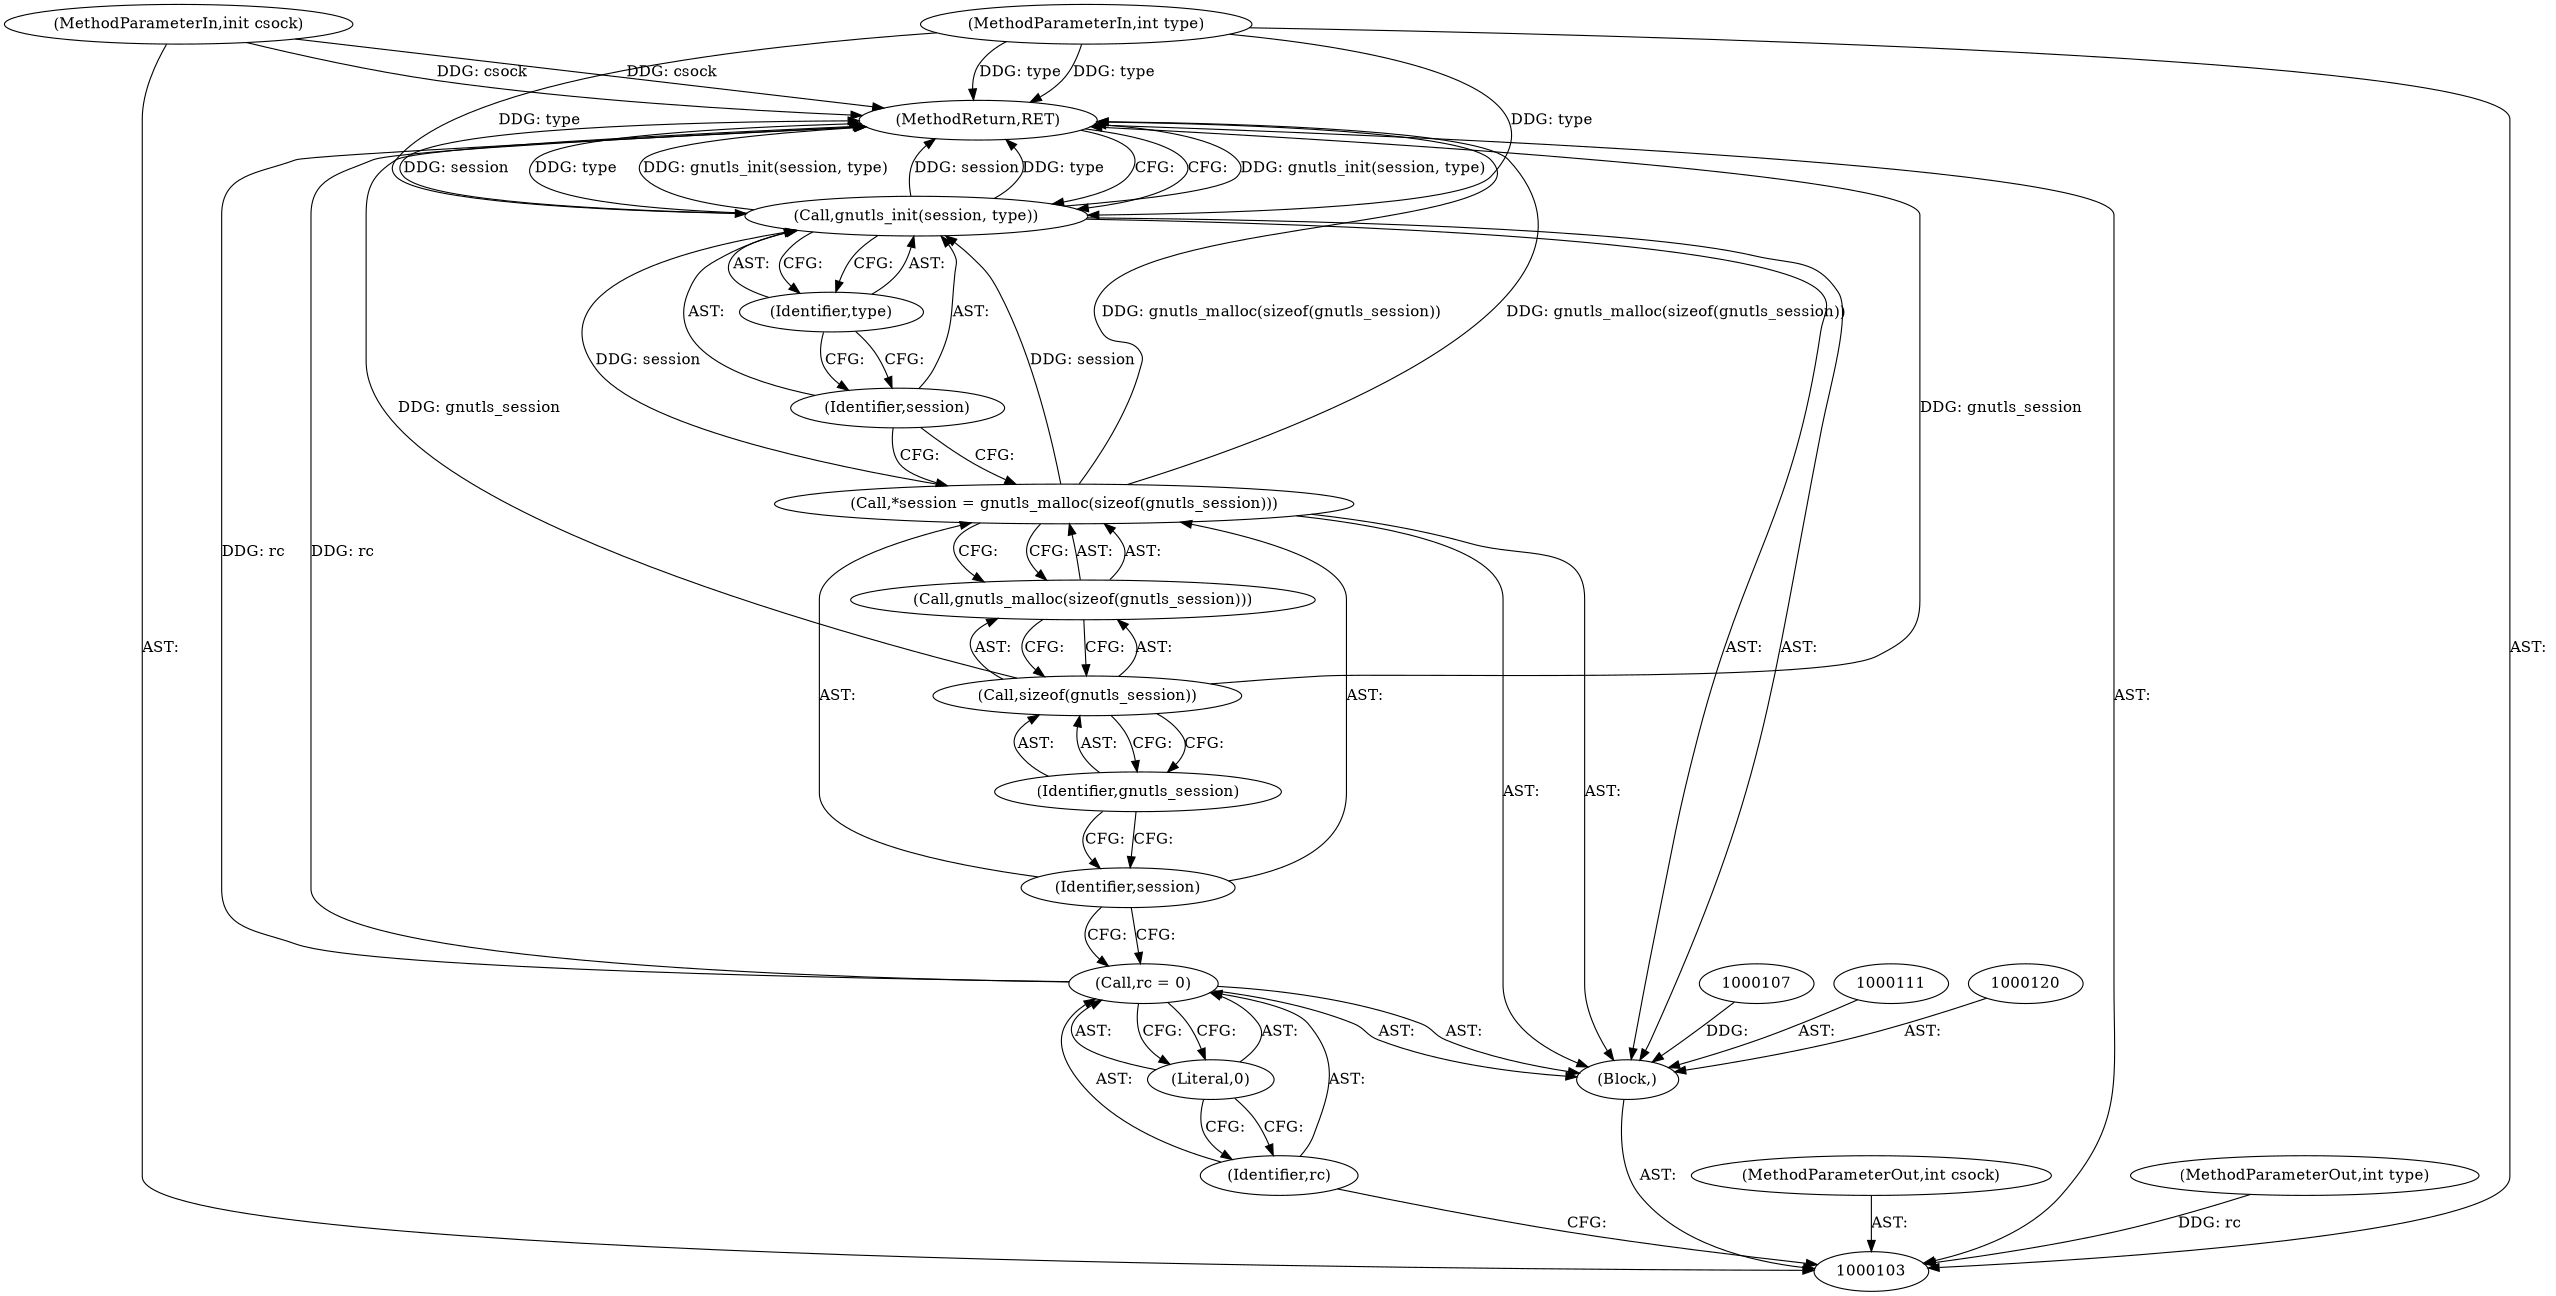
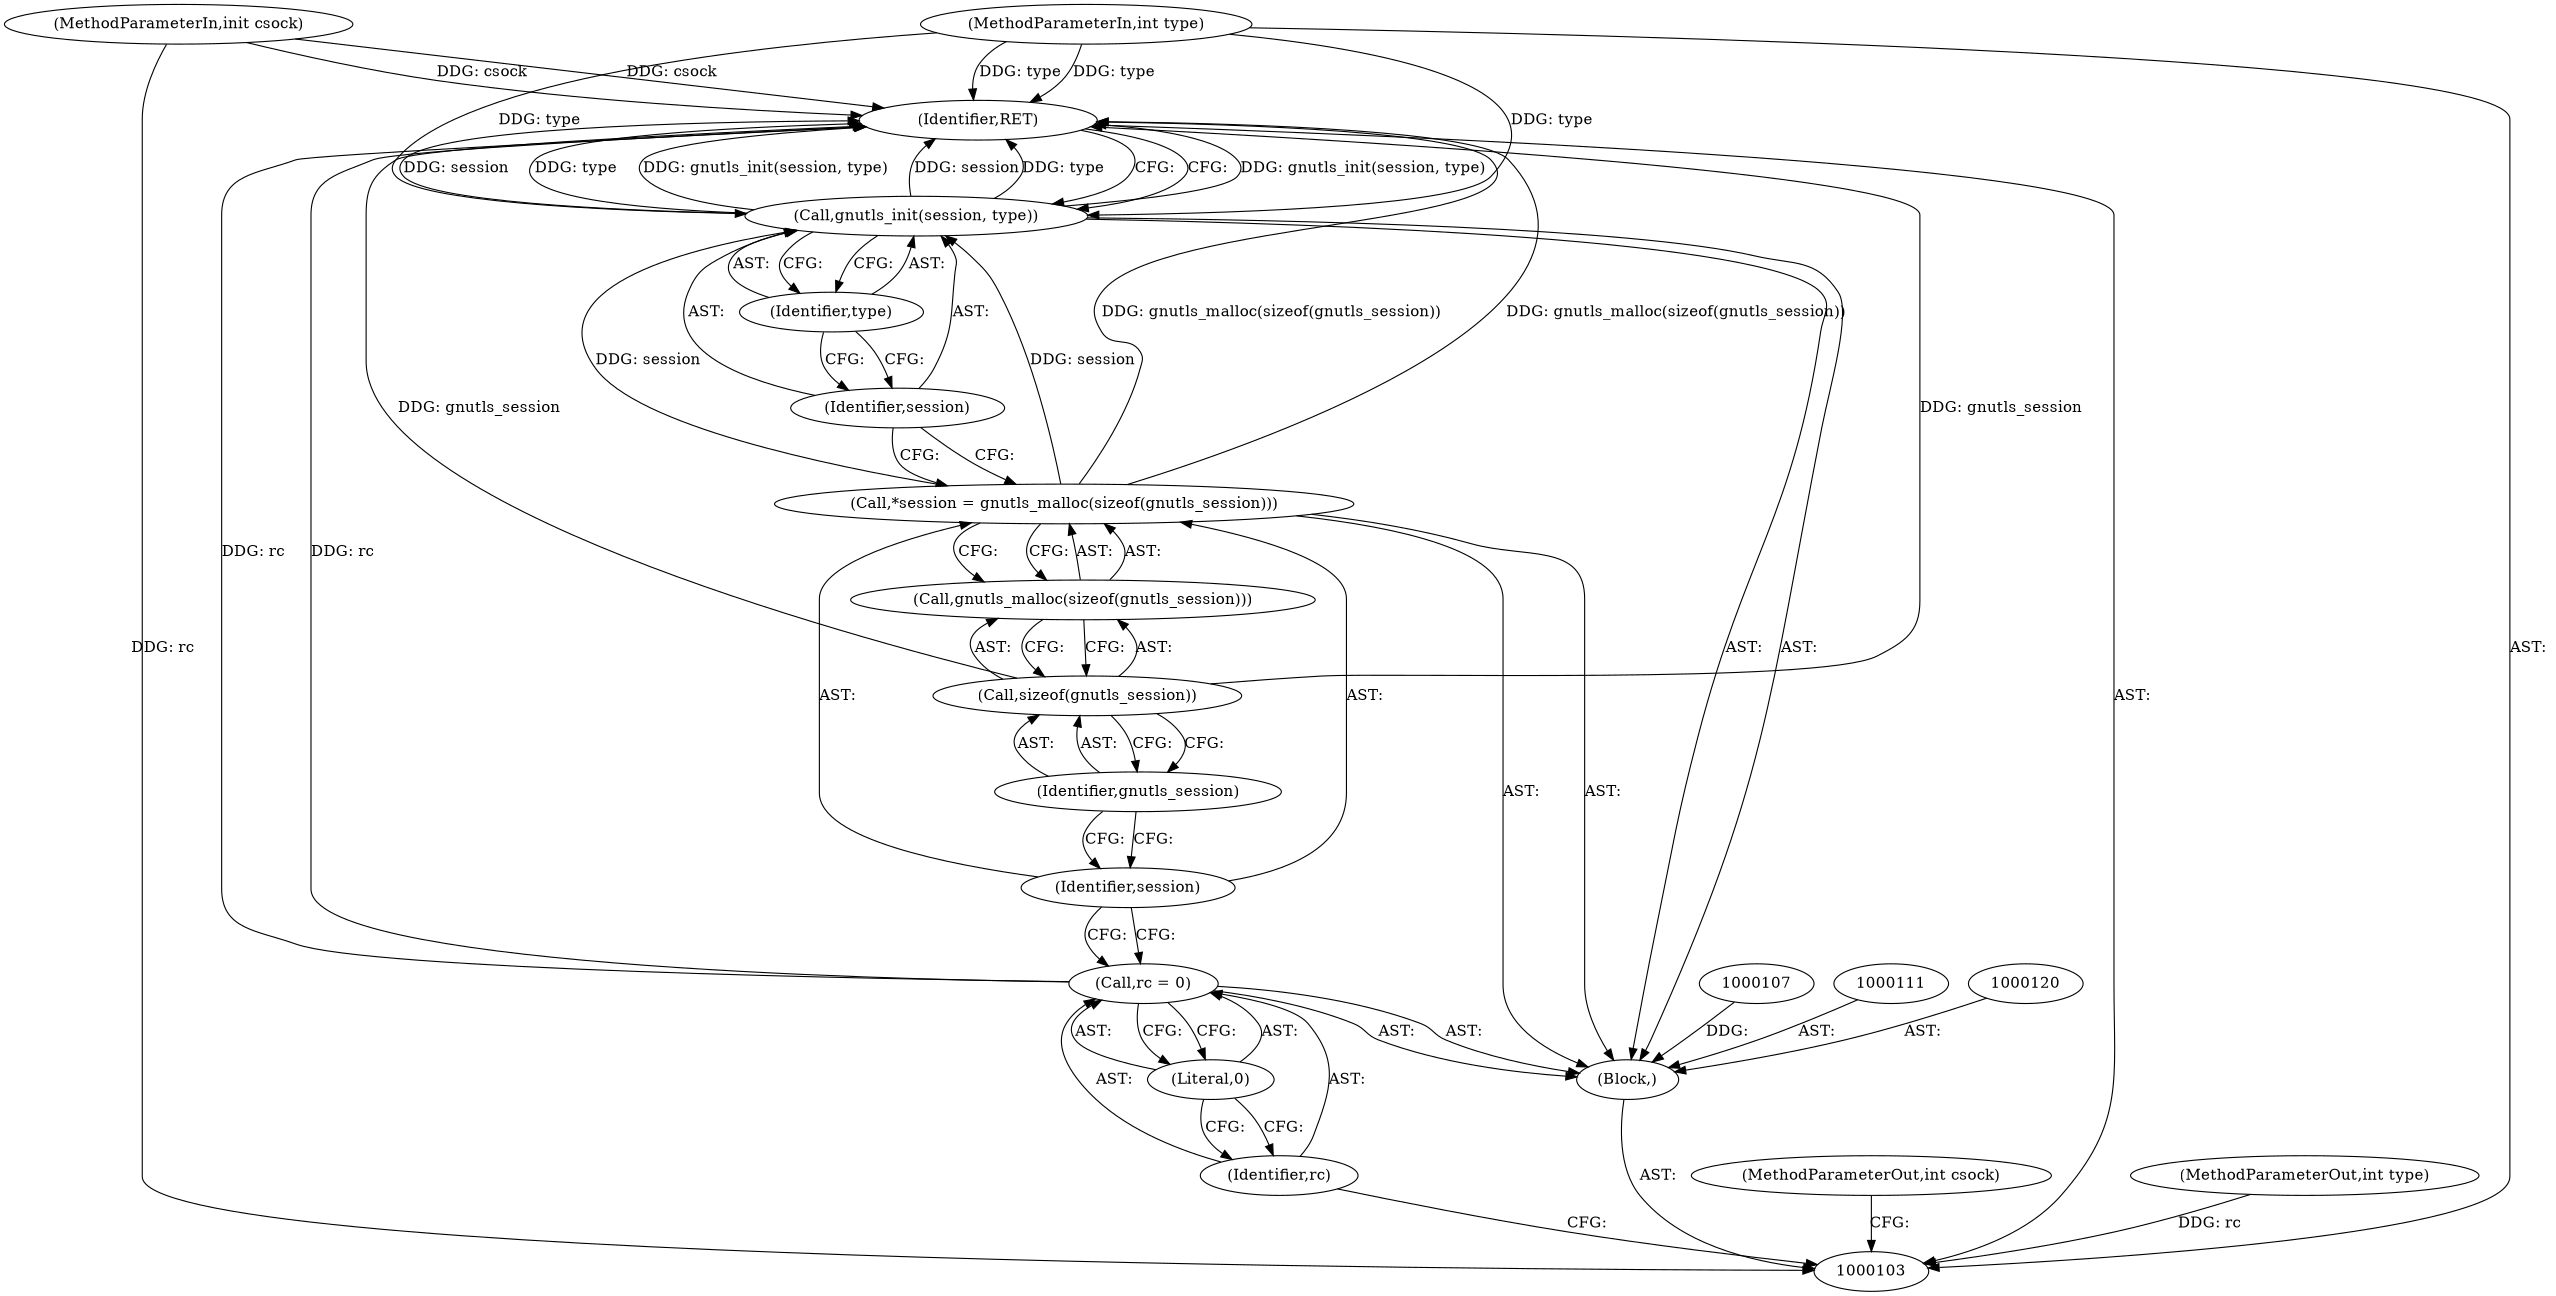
(978, 120) -> (978, 120)
(163, 648) -> (163, 648)
(1892, 1224) -> (1892, 1224)
